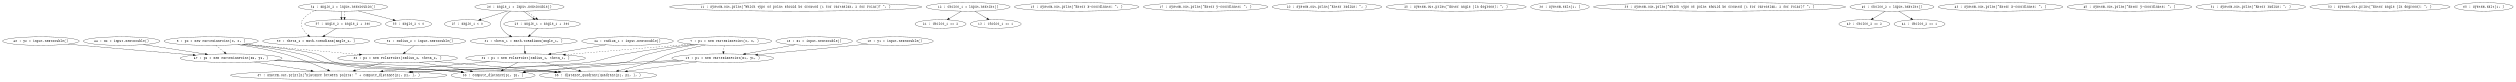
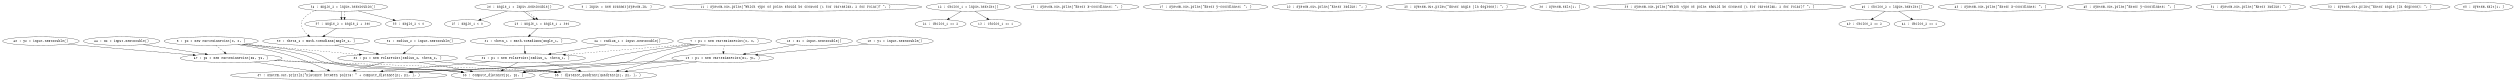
none -> (617, 7)
(500, 23) -> none
none -> (356, 49)
(415, 66) -> (415, 66)
